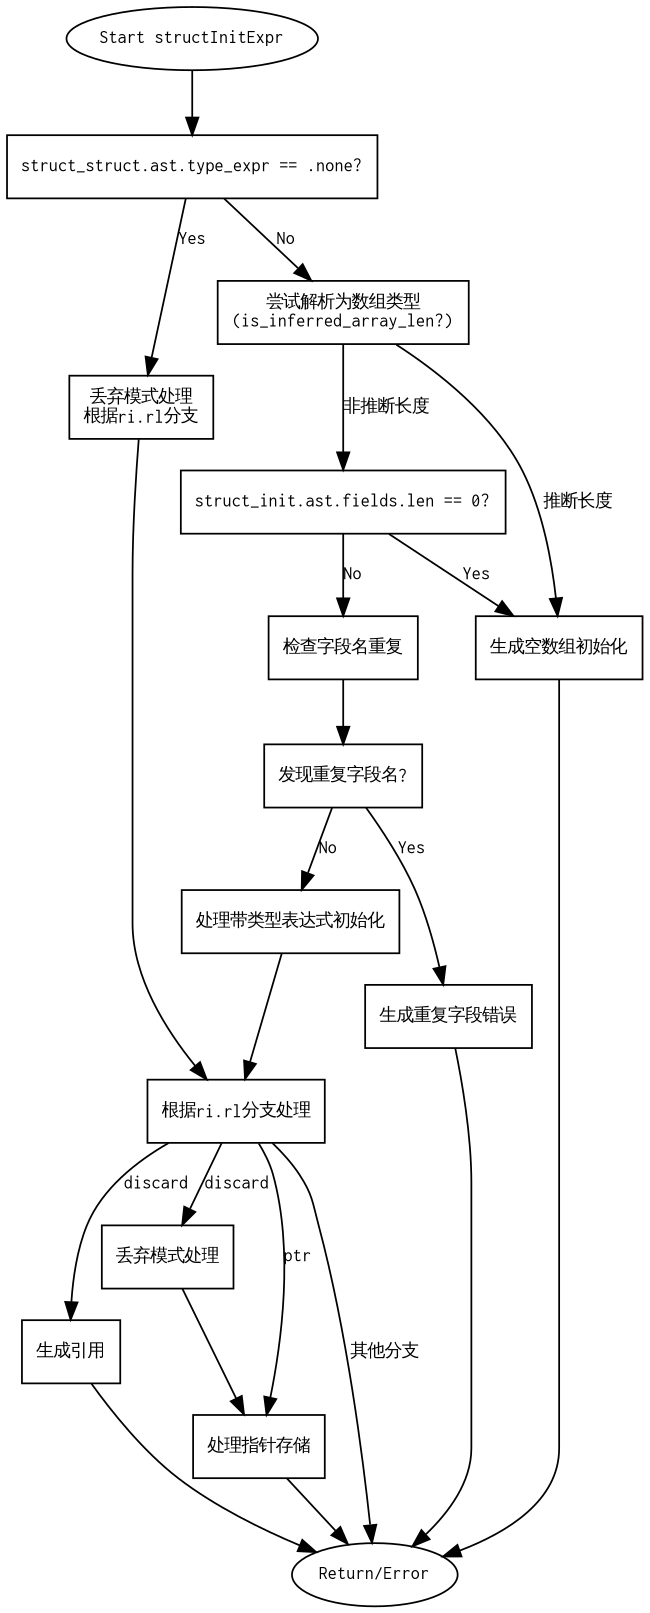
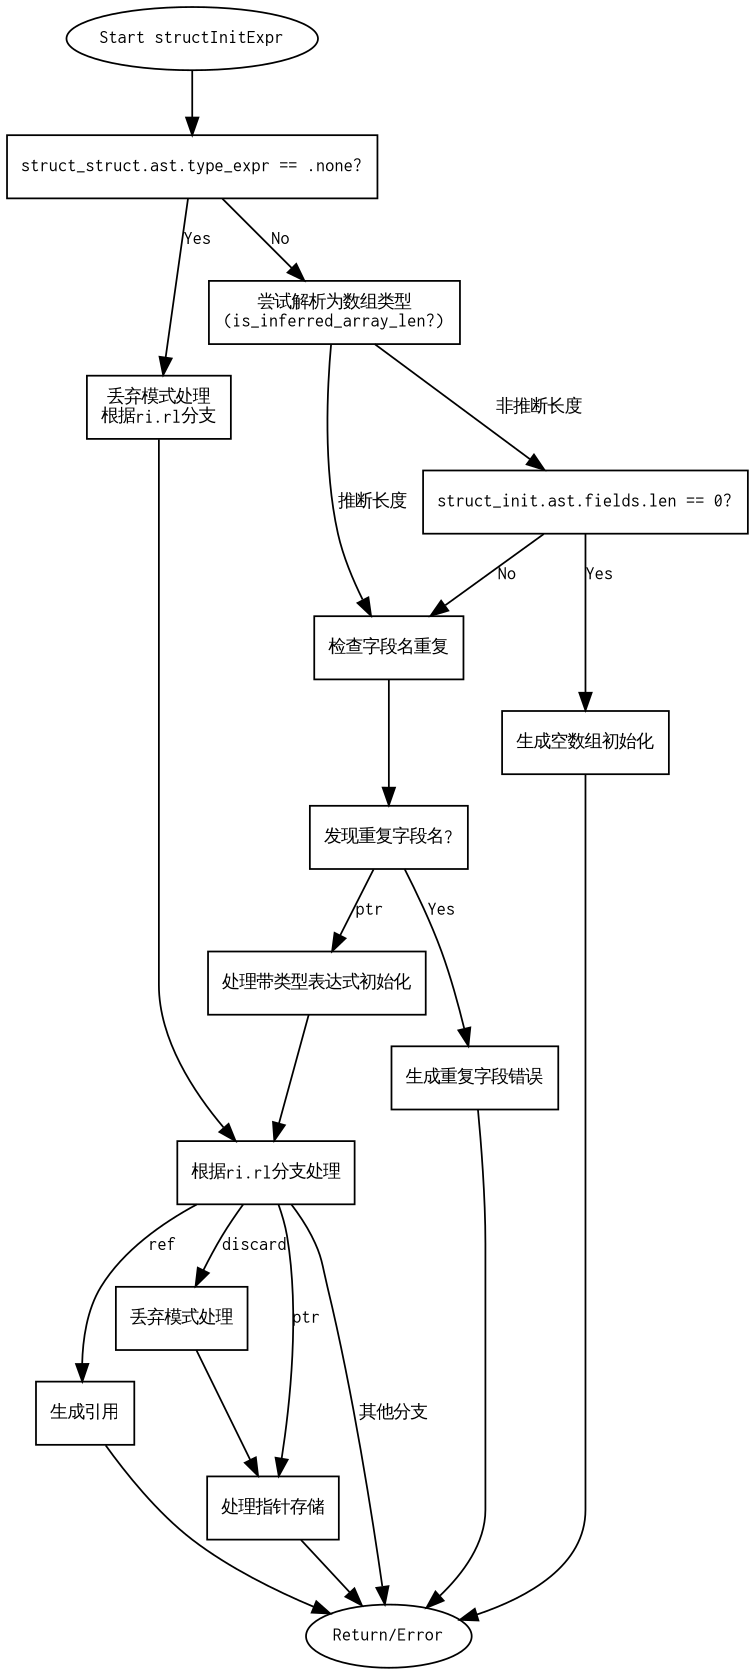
(510, 450) -> (330, 475)
(328, 849) -> (370, 910)
(156, 1184) -> (162, 1246)
